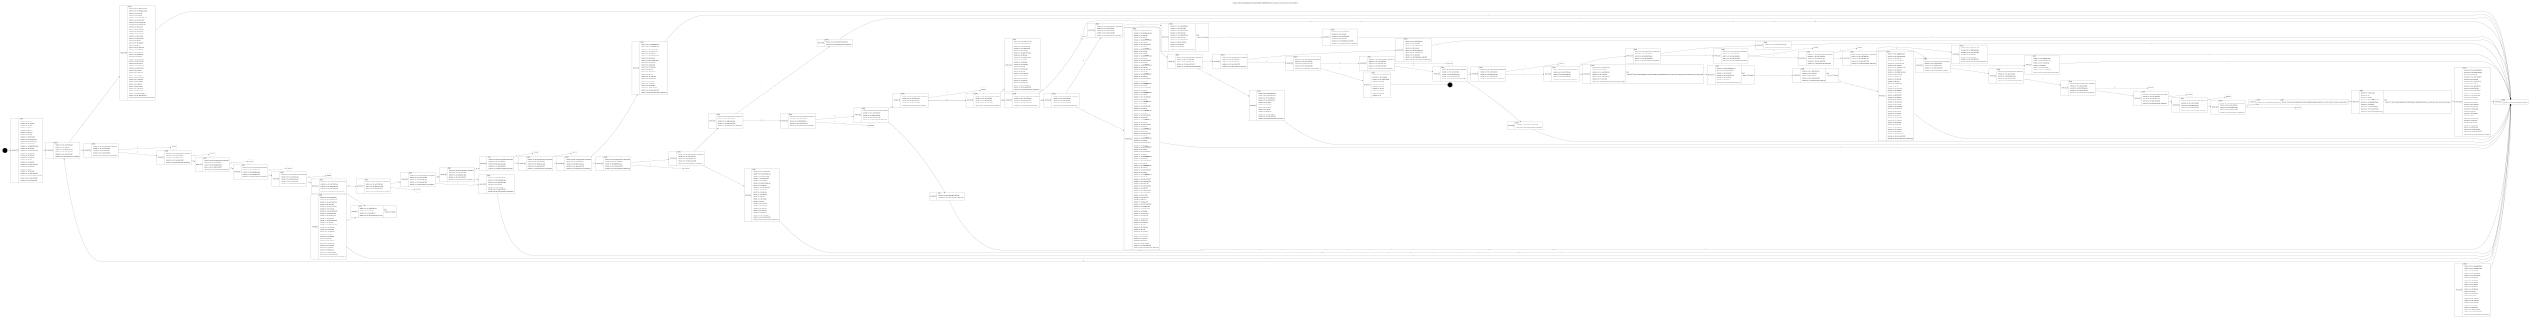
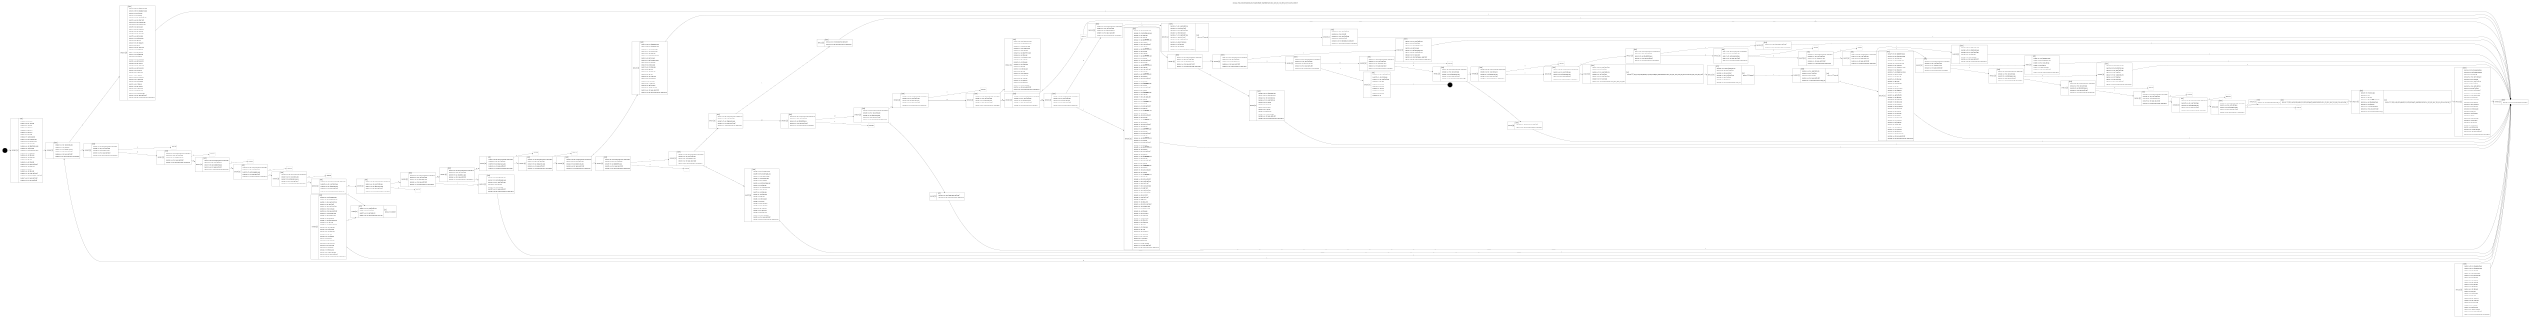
none -> (2115, 75)
